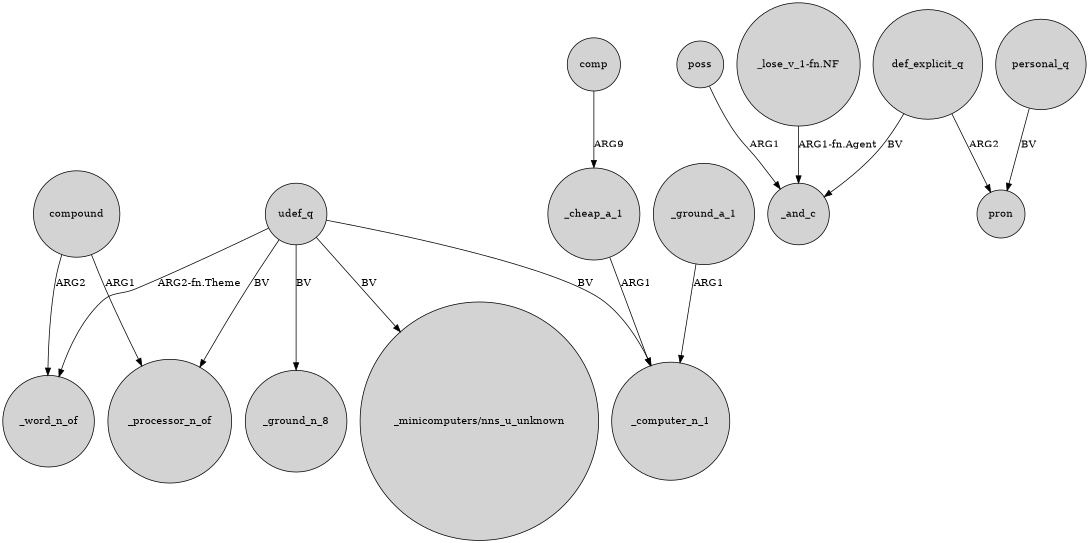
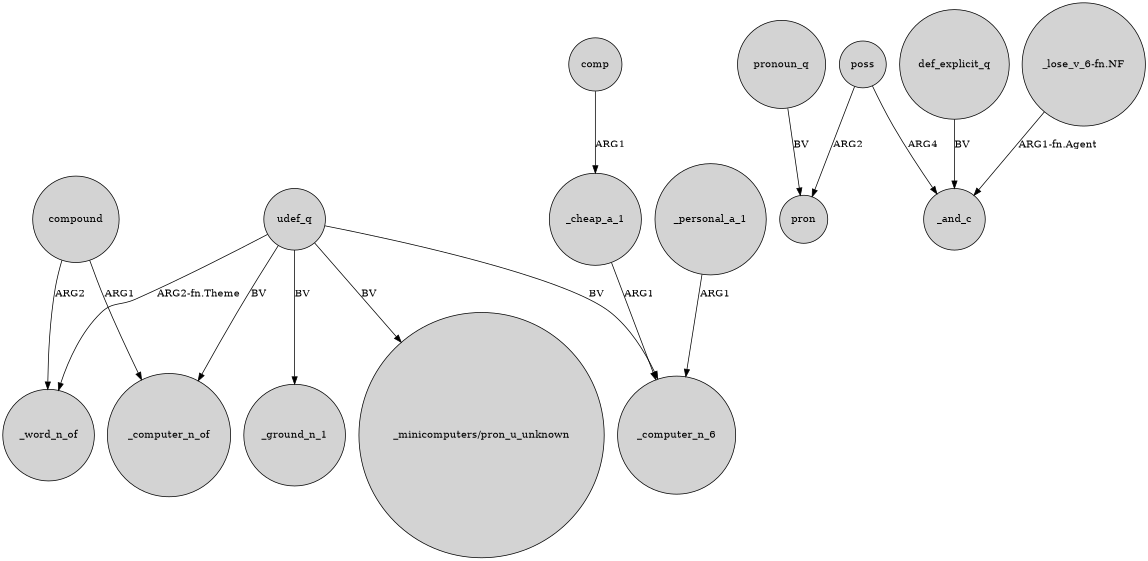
(799, 64) -> (1084, 64)
(1041, 64) -> (782, 64)
(609, 145) -> (610, 145)
(765, 145) -> (923, 145)
(970, 150) -> (835, 138)
(704, 214) -> (711, 219)
(170, 421) -> (169, 435)
(296, 421) -> (295, 435)
(479, 421) -> (482, 435)
(671, 421) -> (677, 435)
